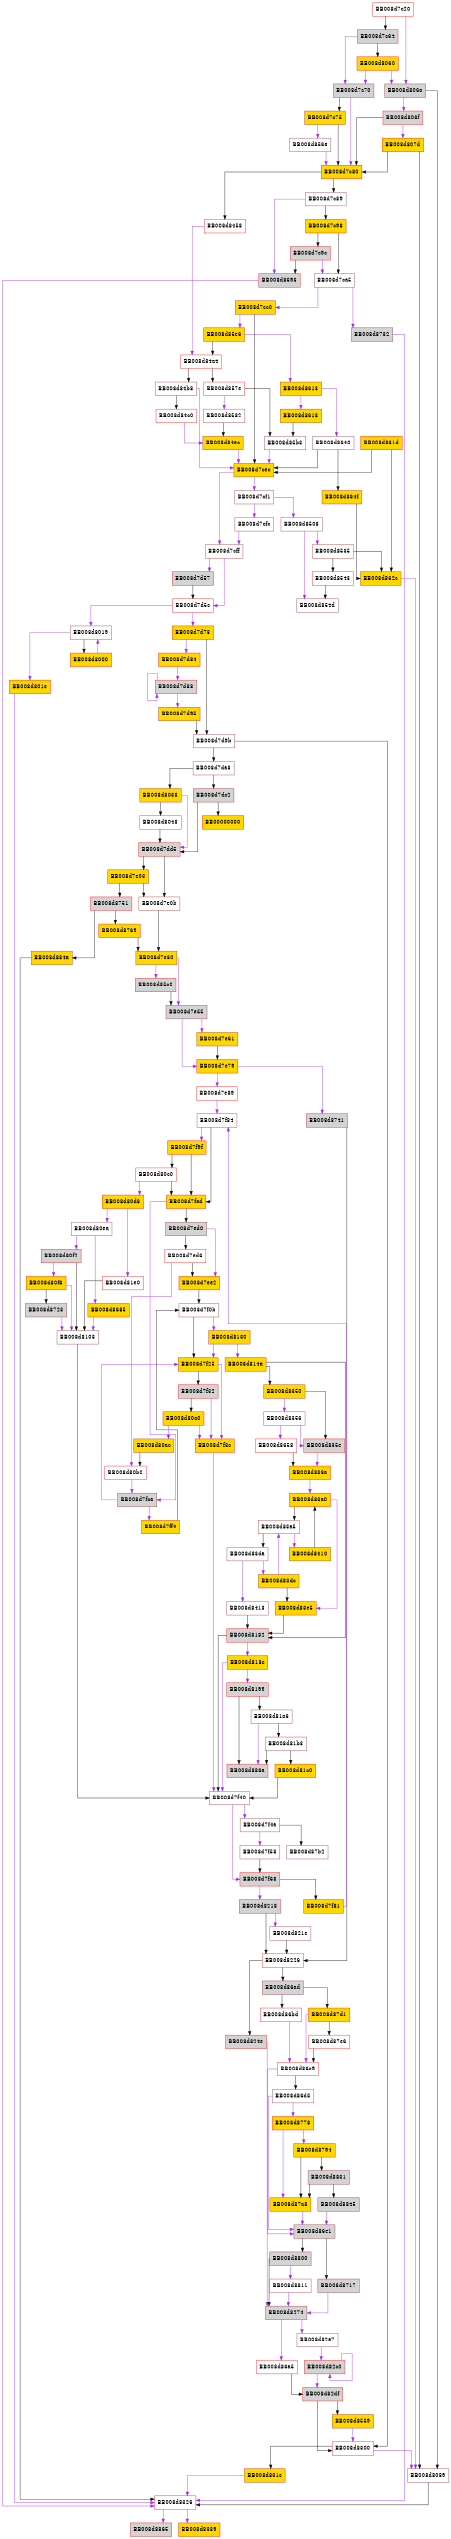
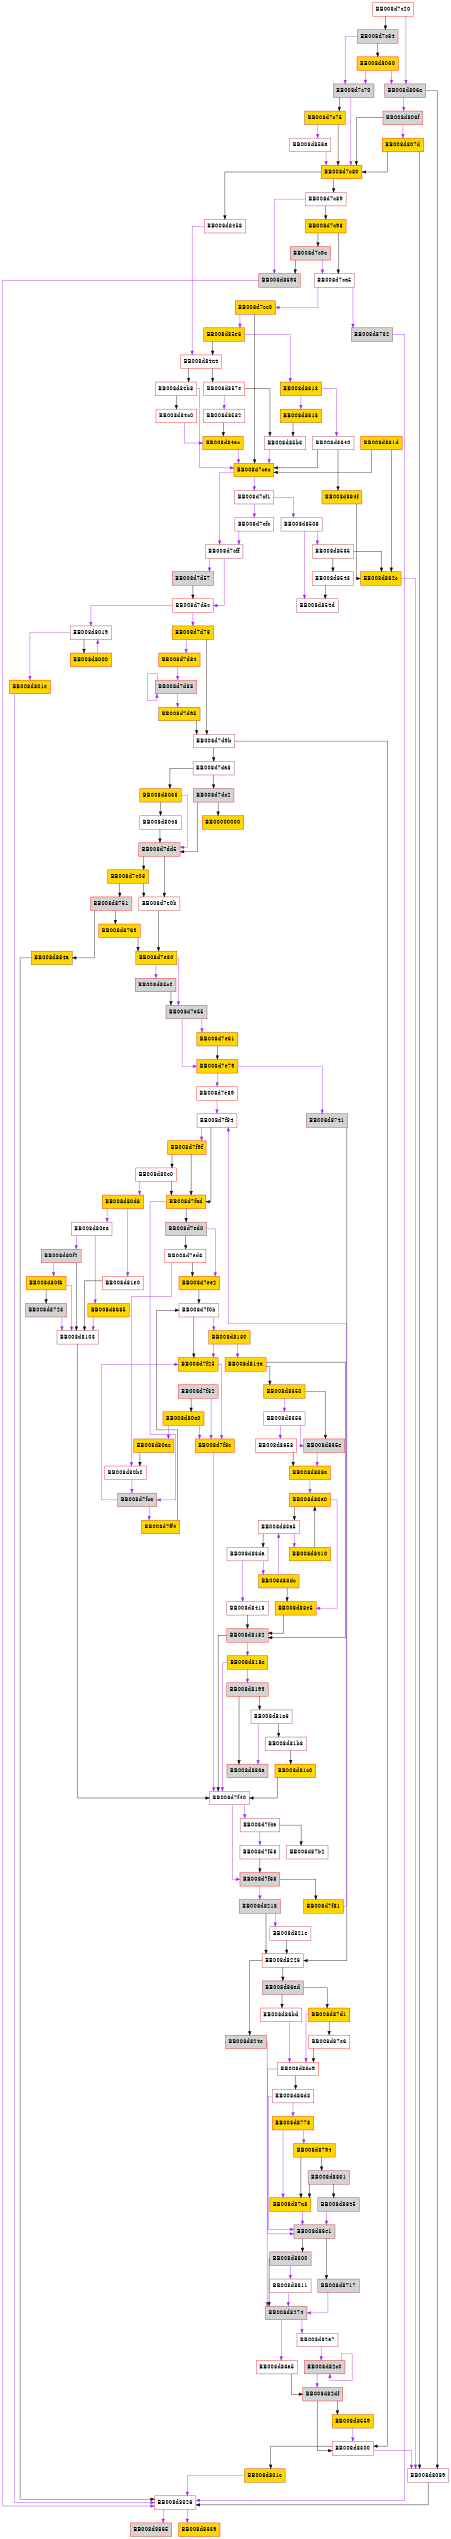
(198, 1376) -> none
(267, 1755) -> none
